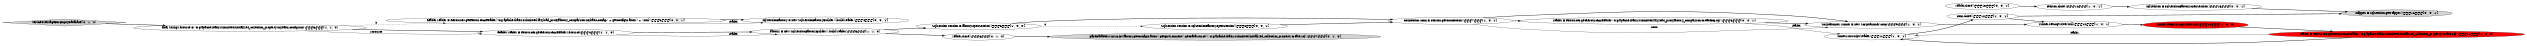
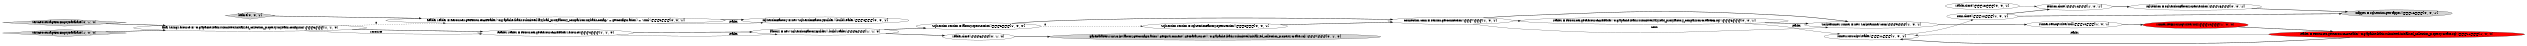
(2027, 6) -> (2027, 6)
none -> (250, 16)
(2025, 20) -> (2027, 12)
(1940, 30) -> (1940, 30)
none -> (64, 33)
